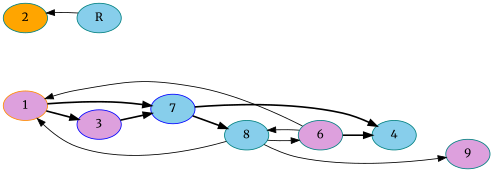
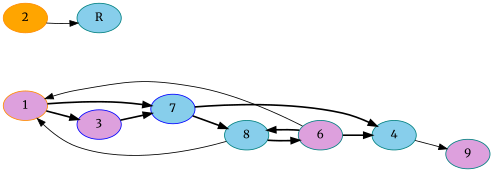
(66, 13) -> (58, 24)
(25, 18) -> (25, 18)
(288, 130) -> (288, 130)
(279, 141) -> (279, 141)
(350, 163) -> (427, 144)
